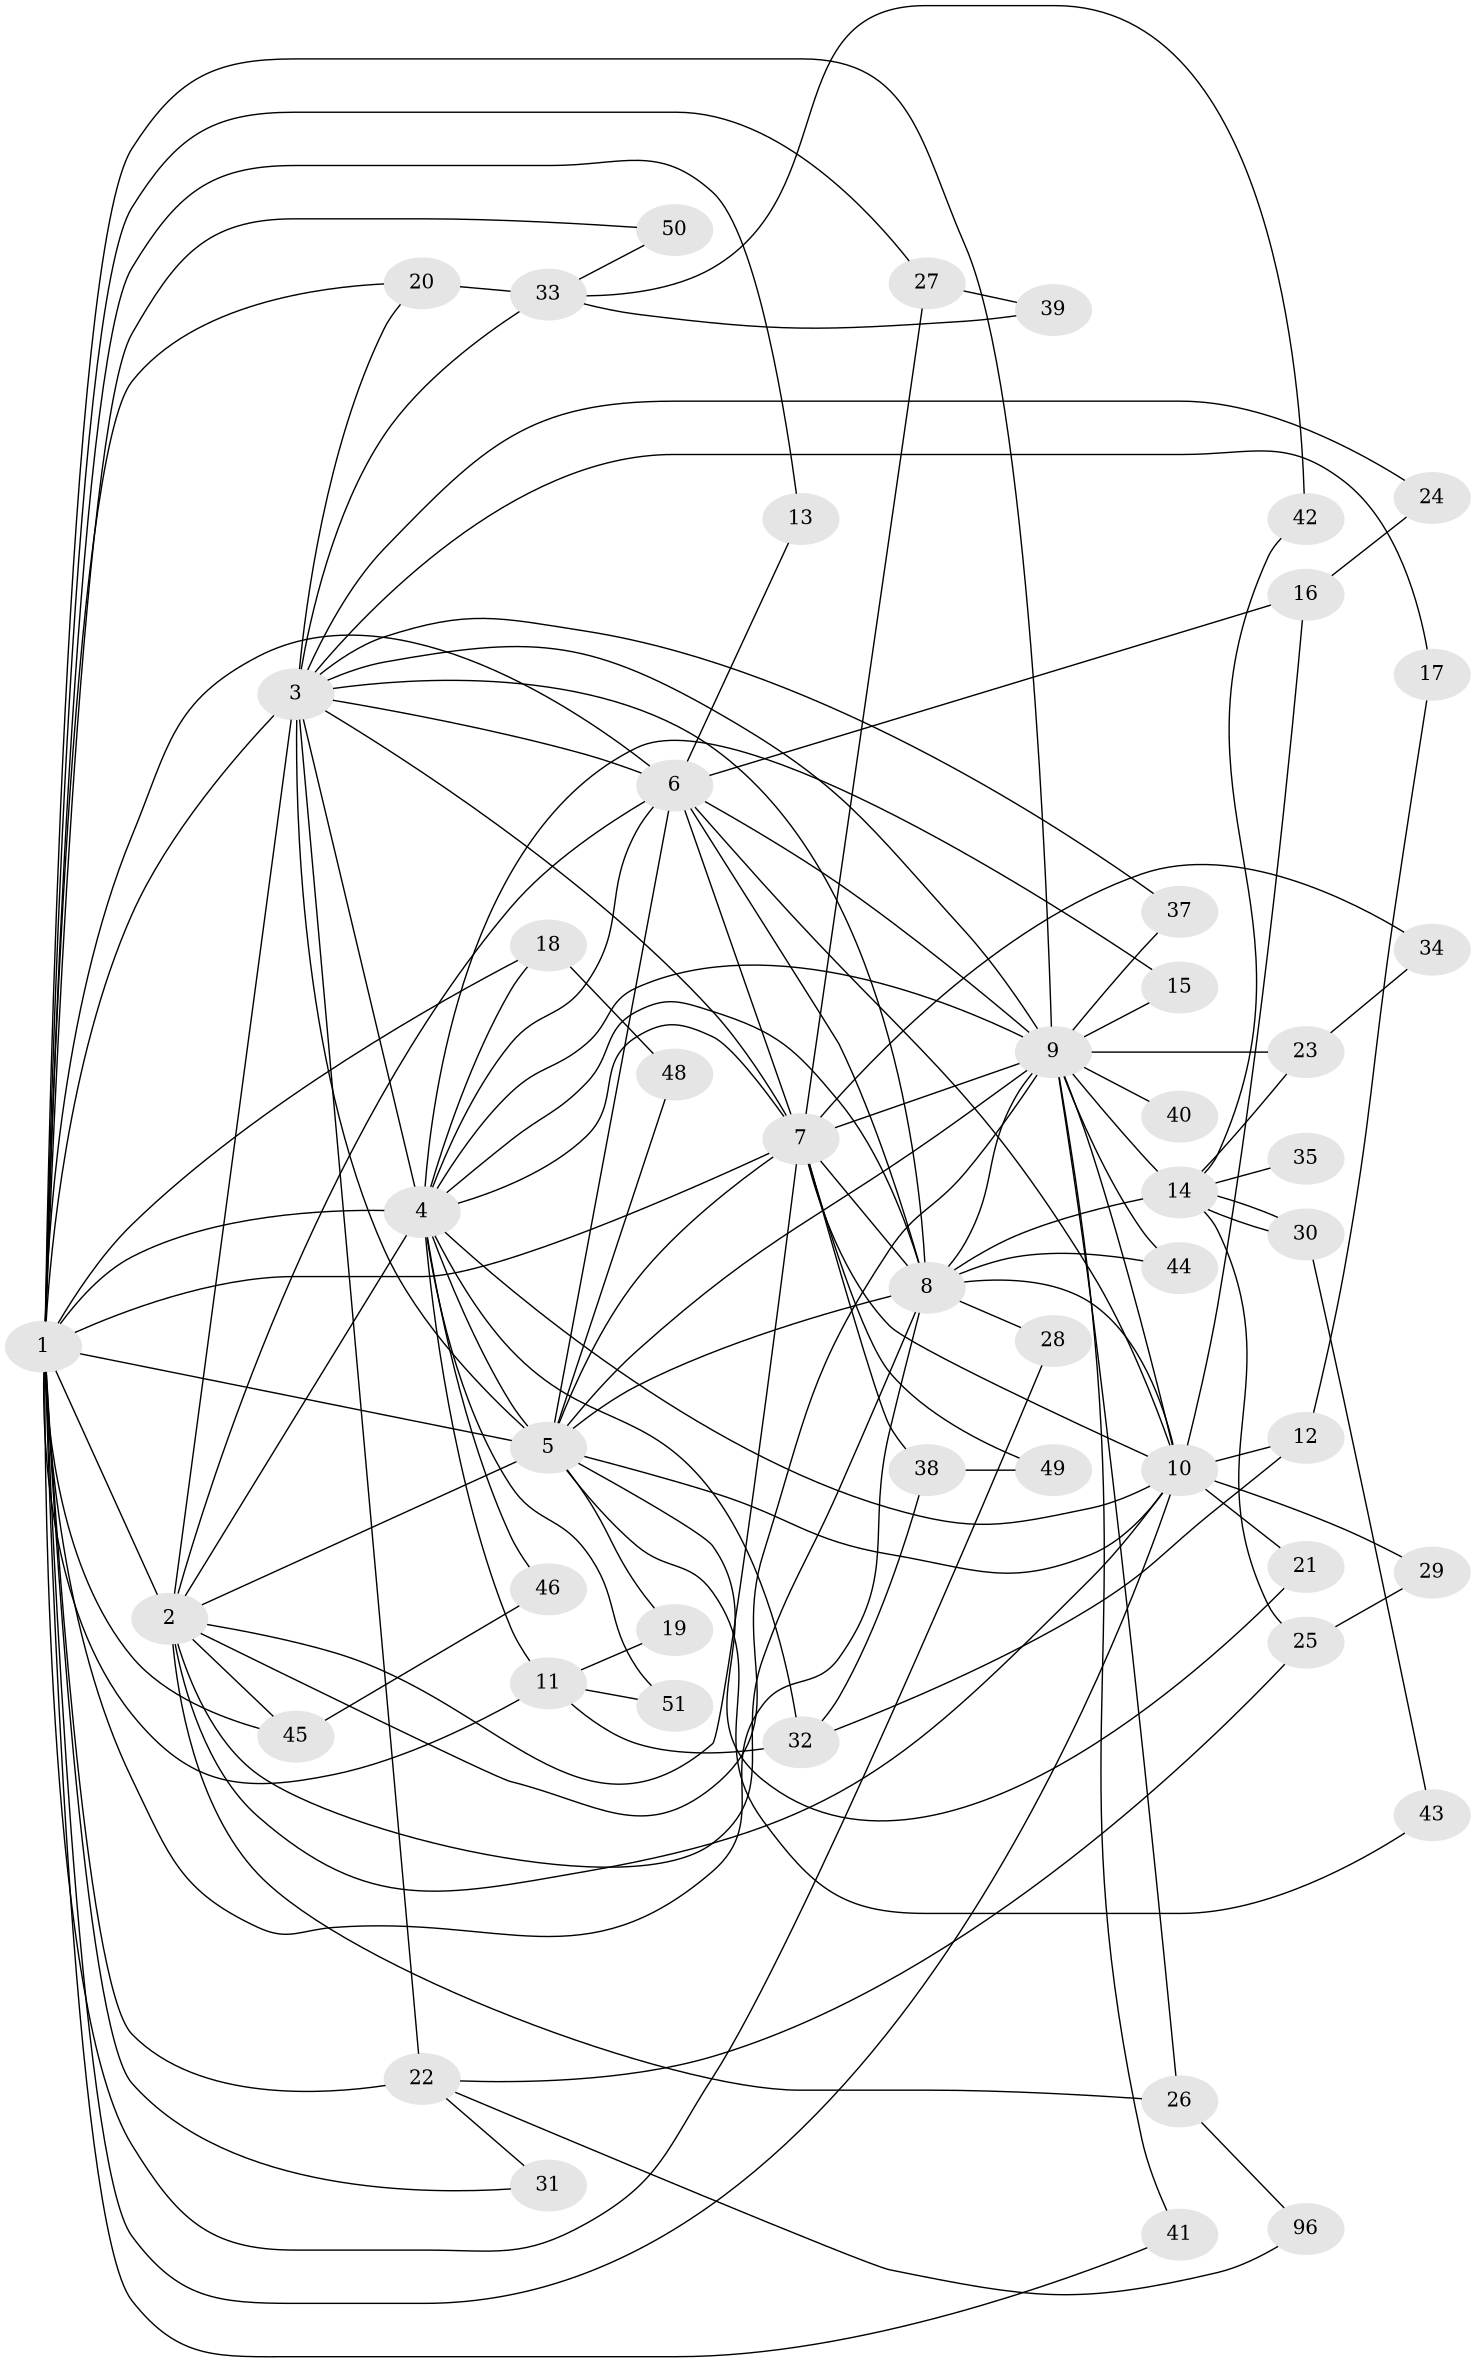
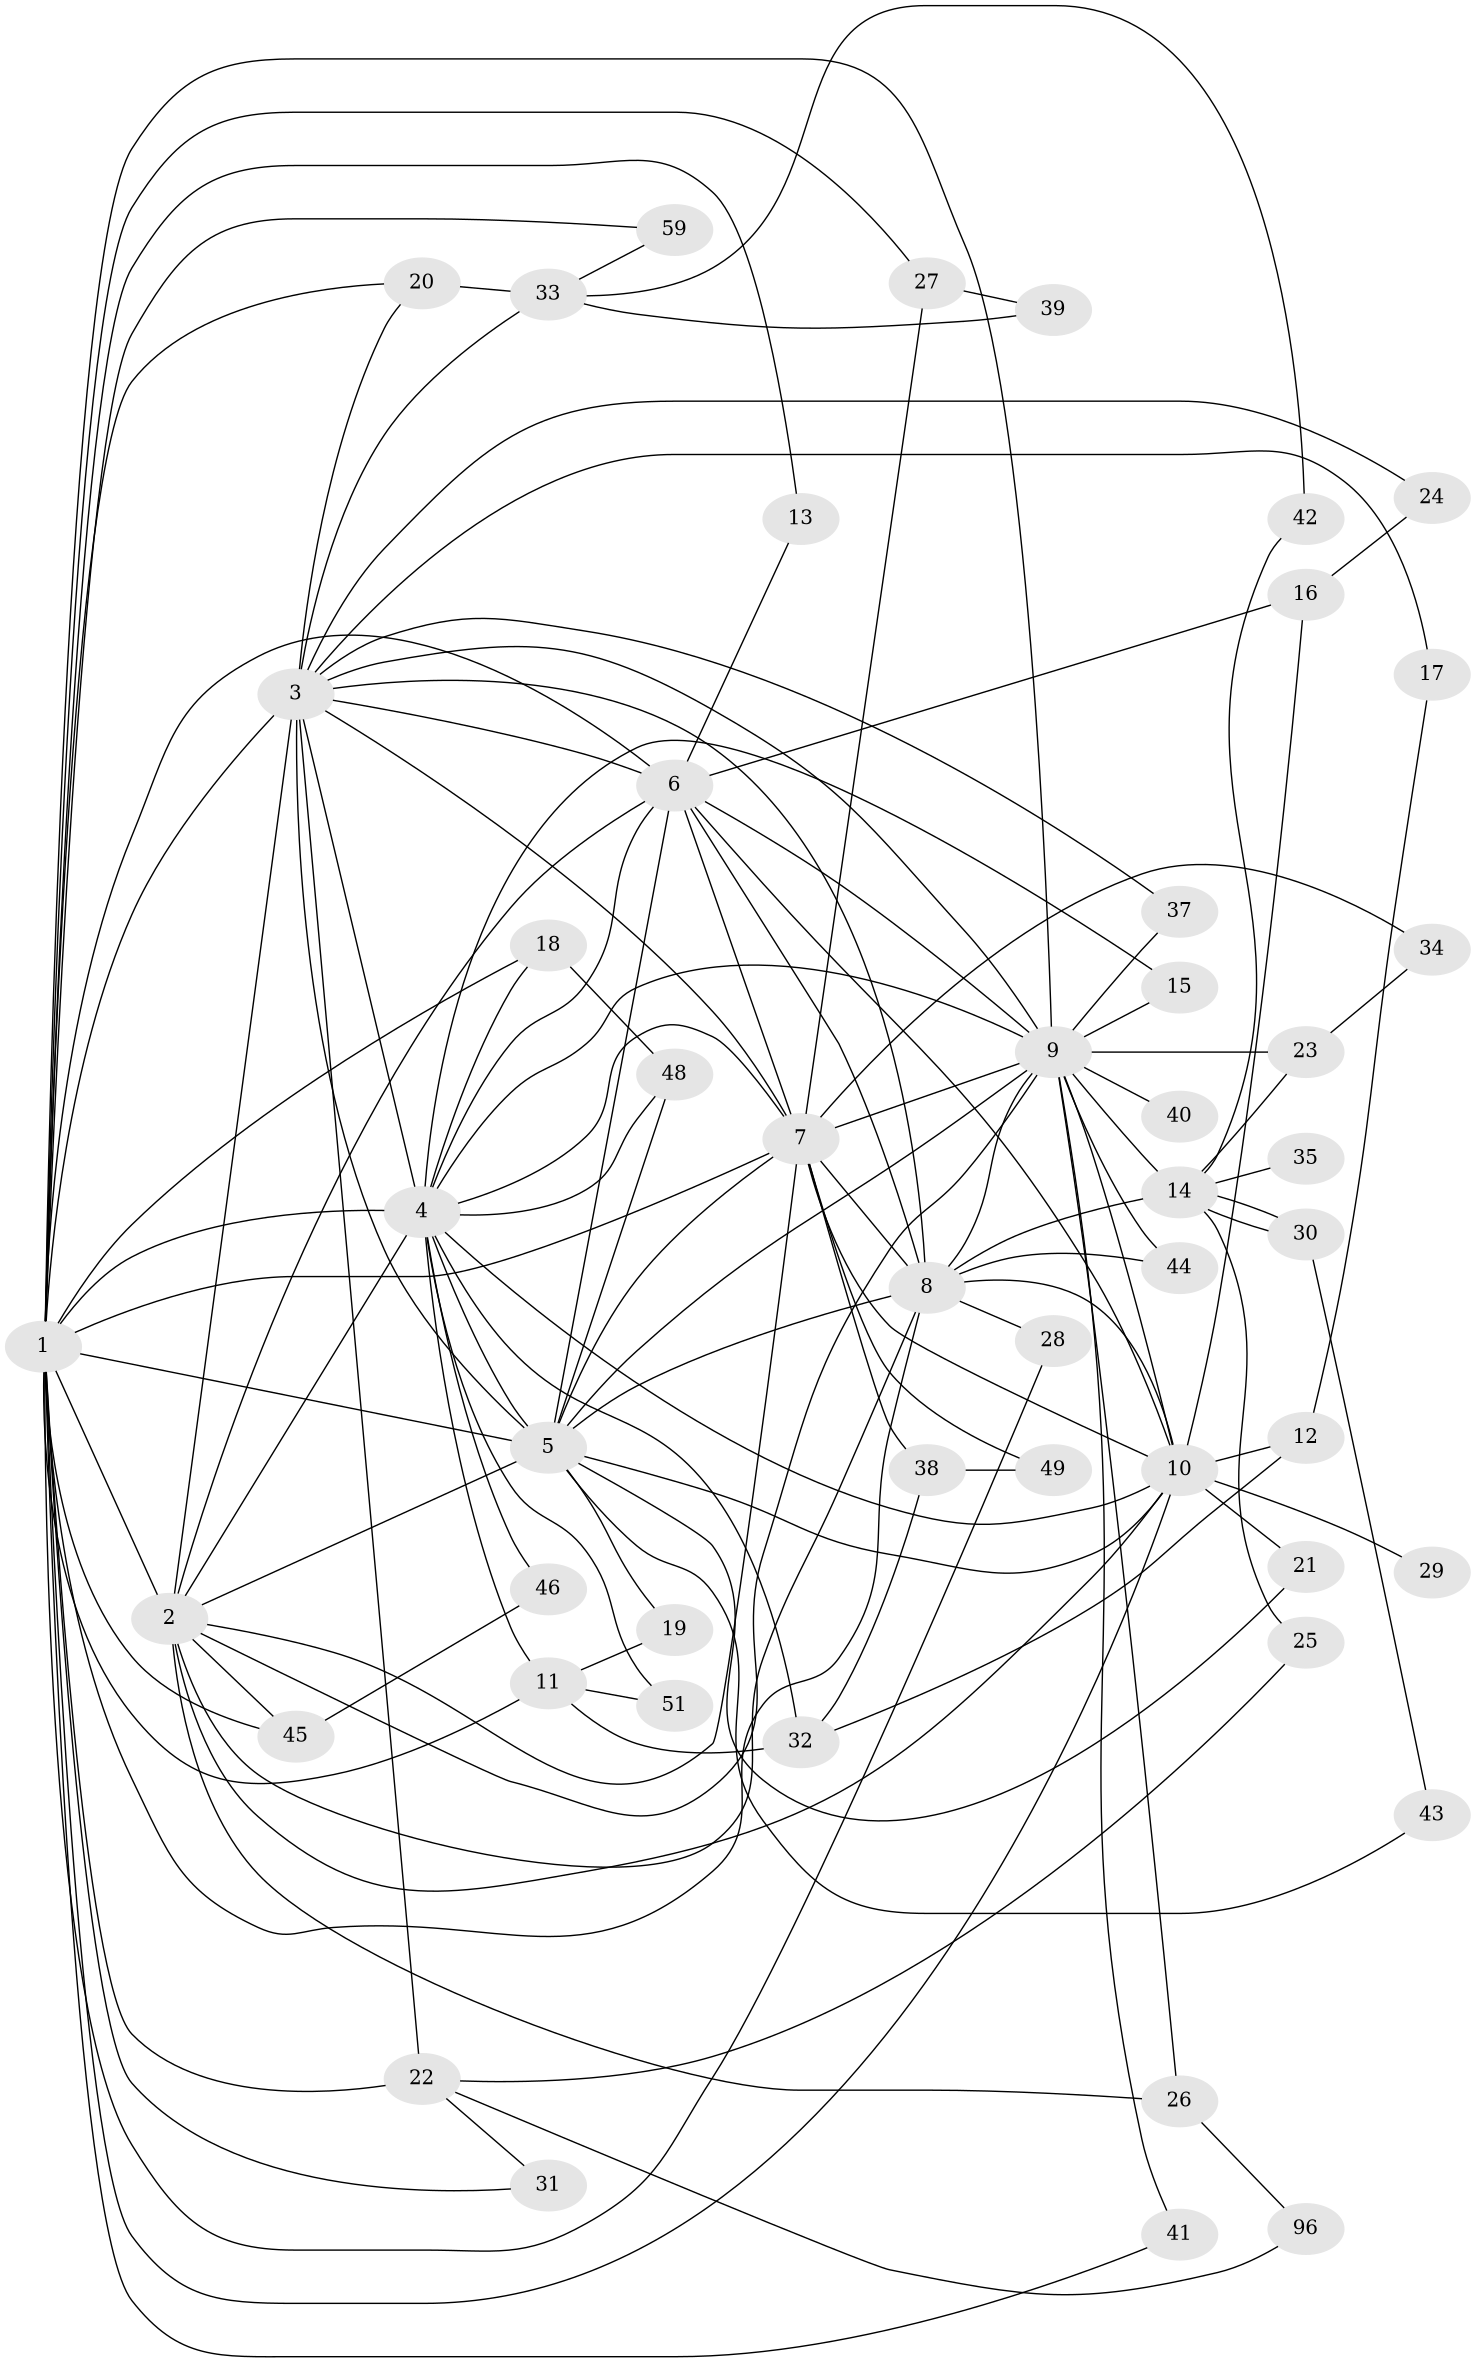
(675, 230) -> (675, 230)
(693, 1005) -> (581, 1193)
(1369, 1608) -> none
